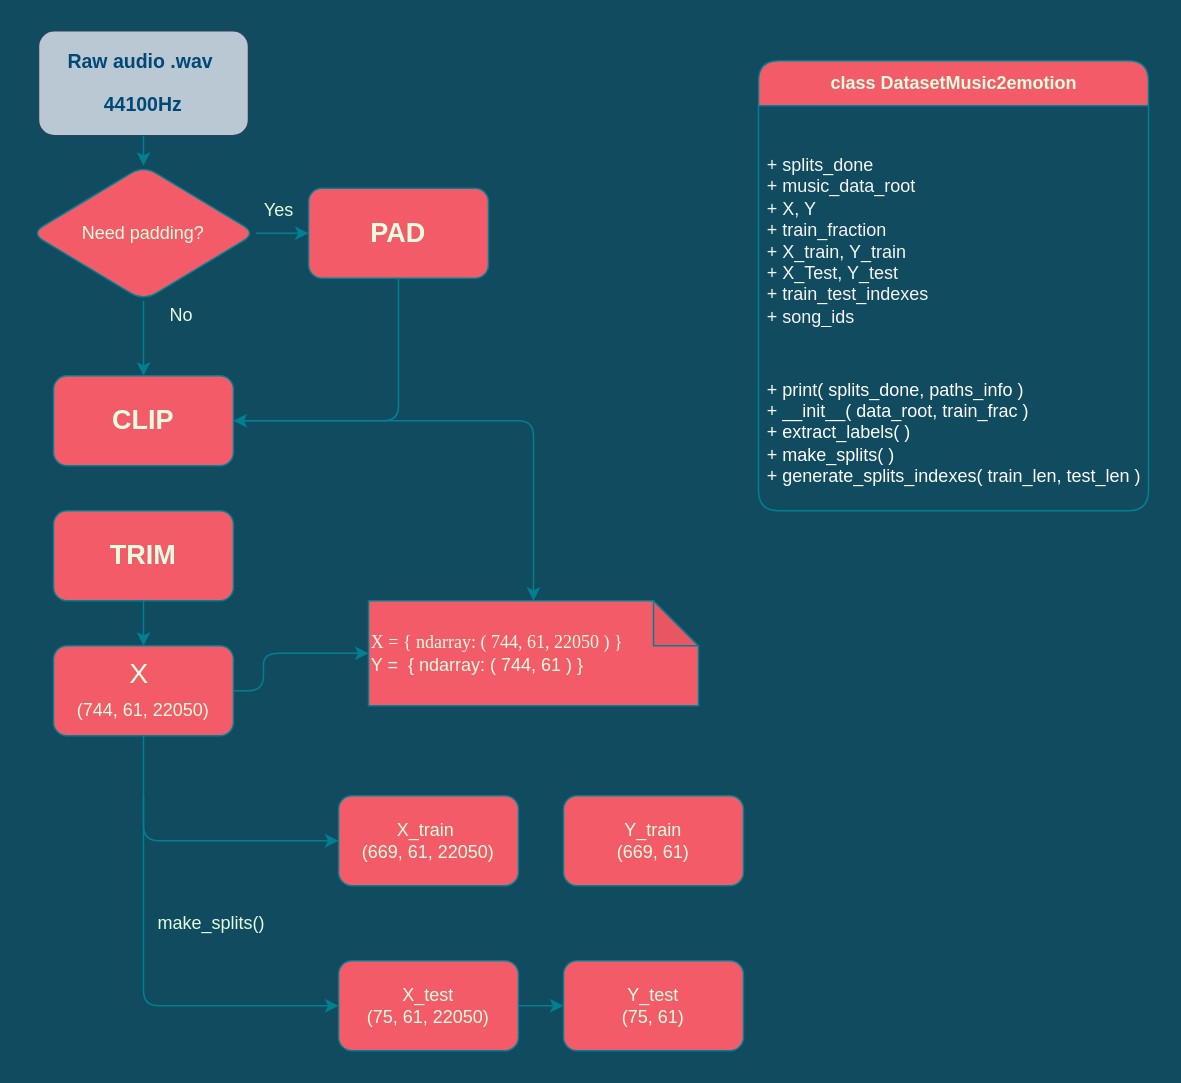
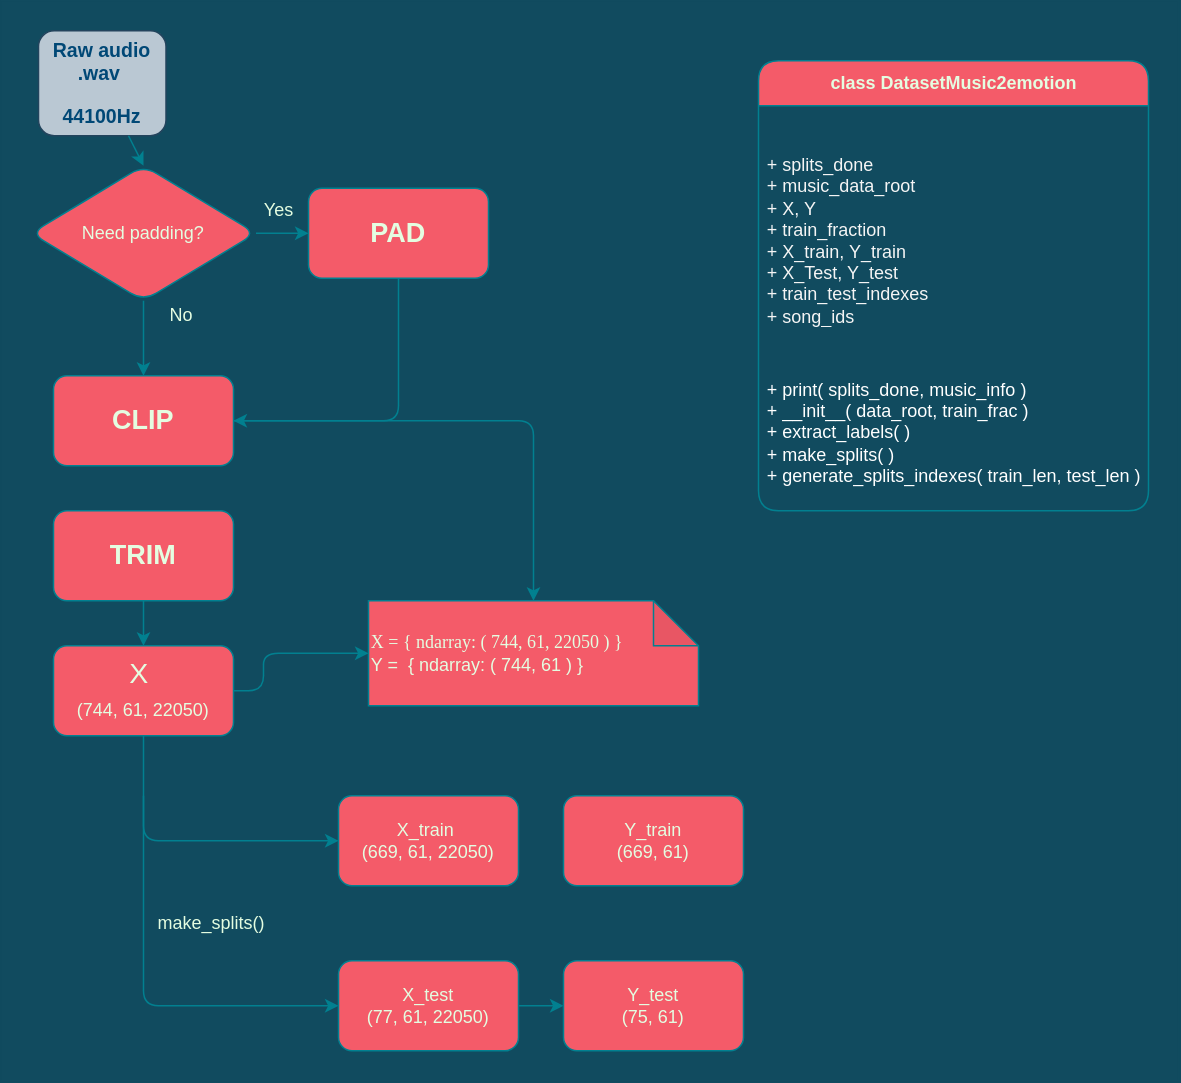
(143, 83) -> (102, 83)
(983, 443) -> (983, 443)
(428, 1006) -> (428, 1006)
